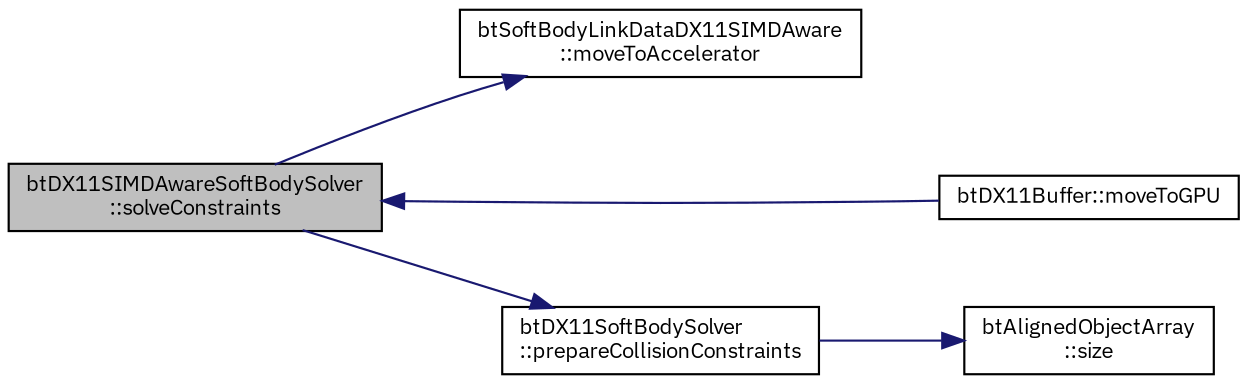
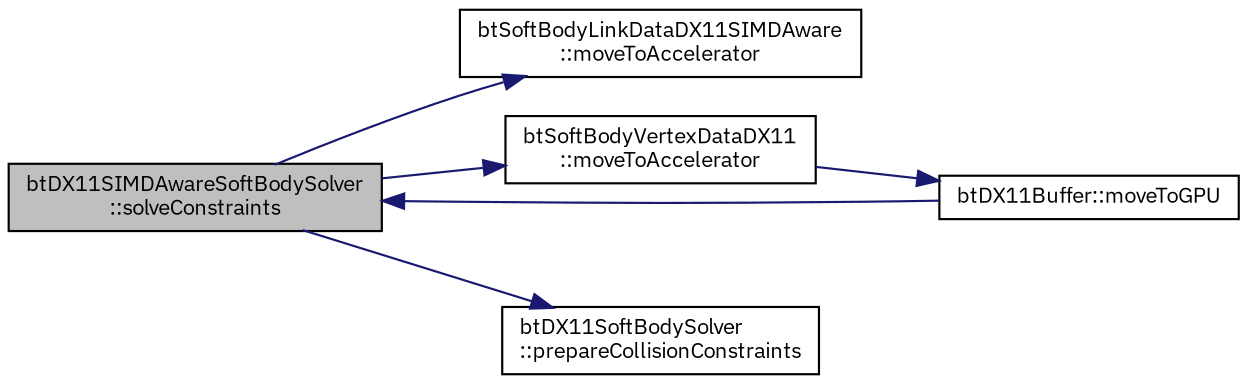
none -> (661, 150)
(1089, 341) -> none
